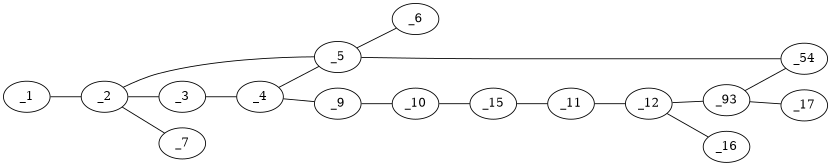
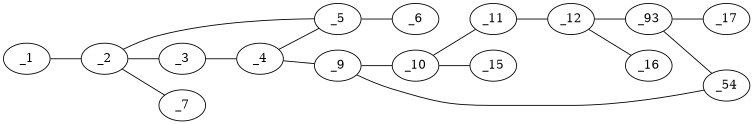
(571, 59) -> (529, 105)
(532, 104) -> (454, 42)
